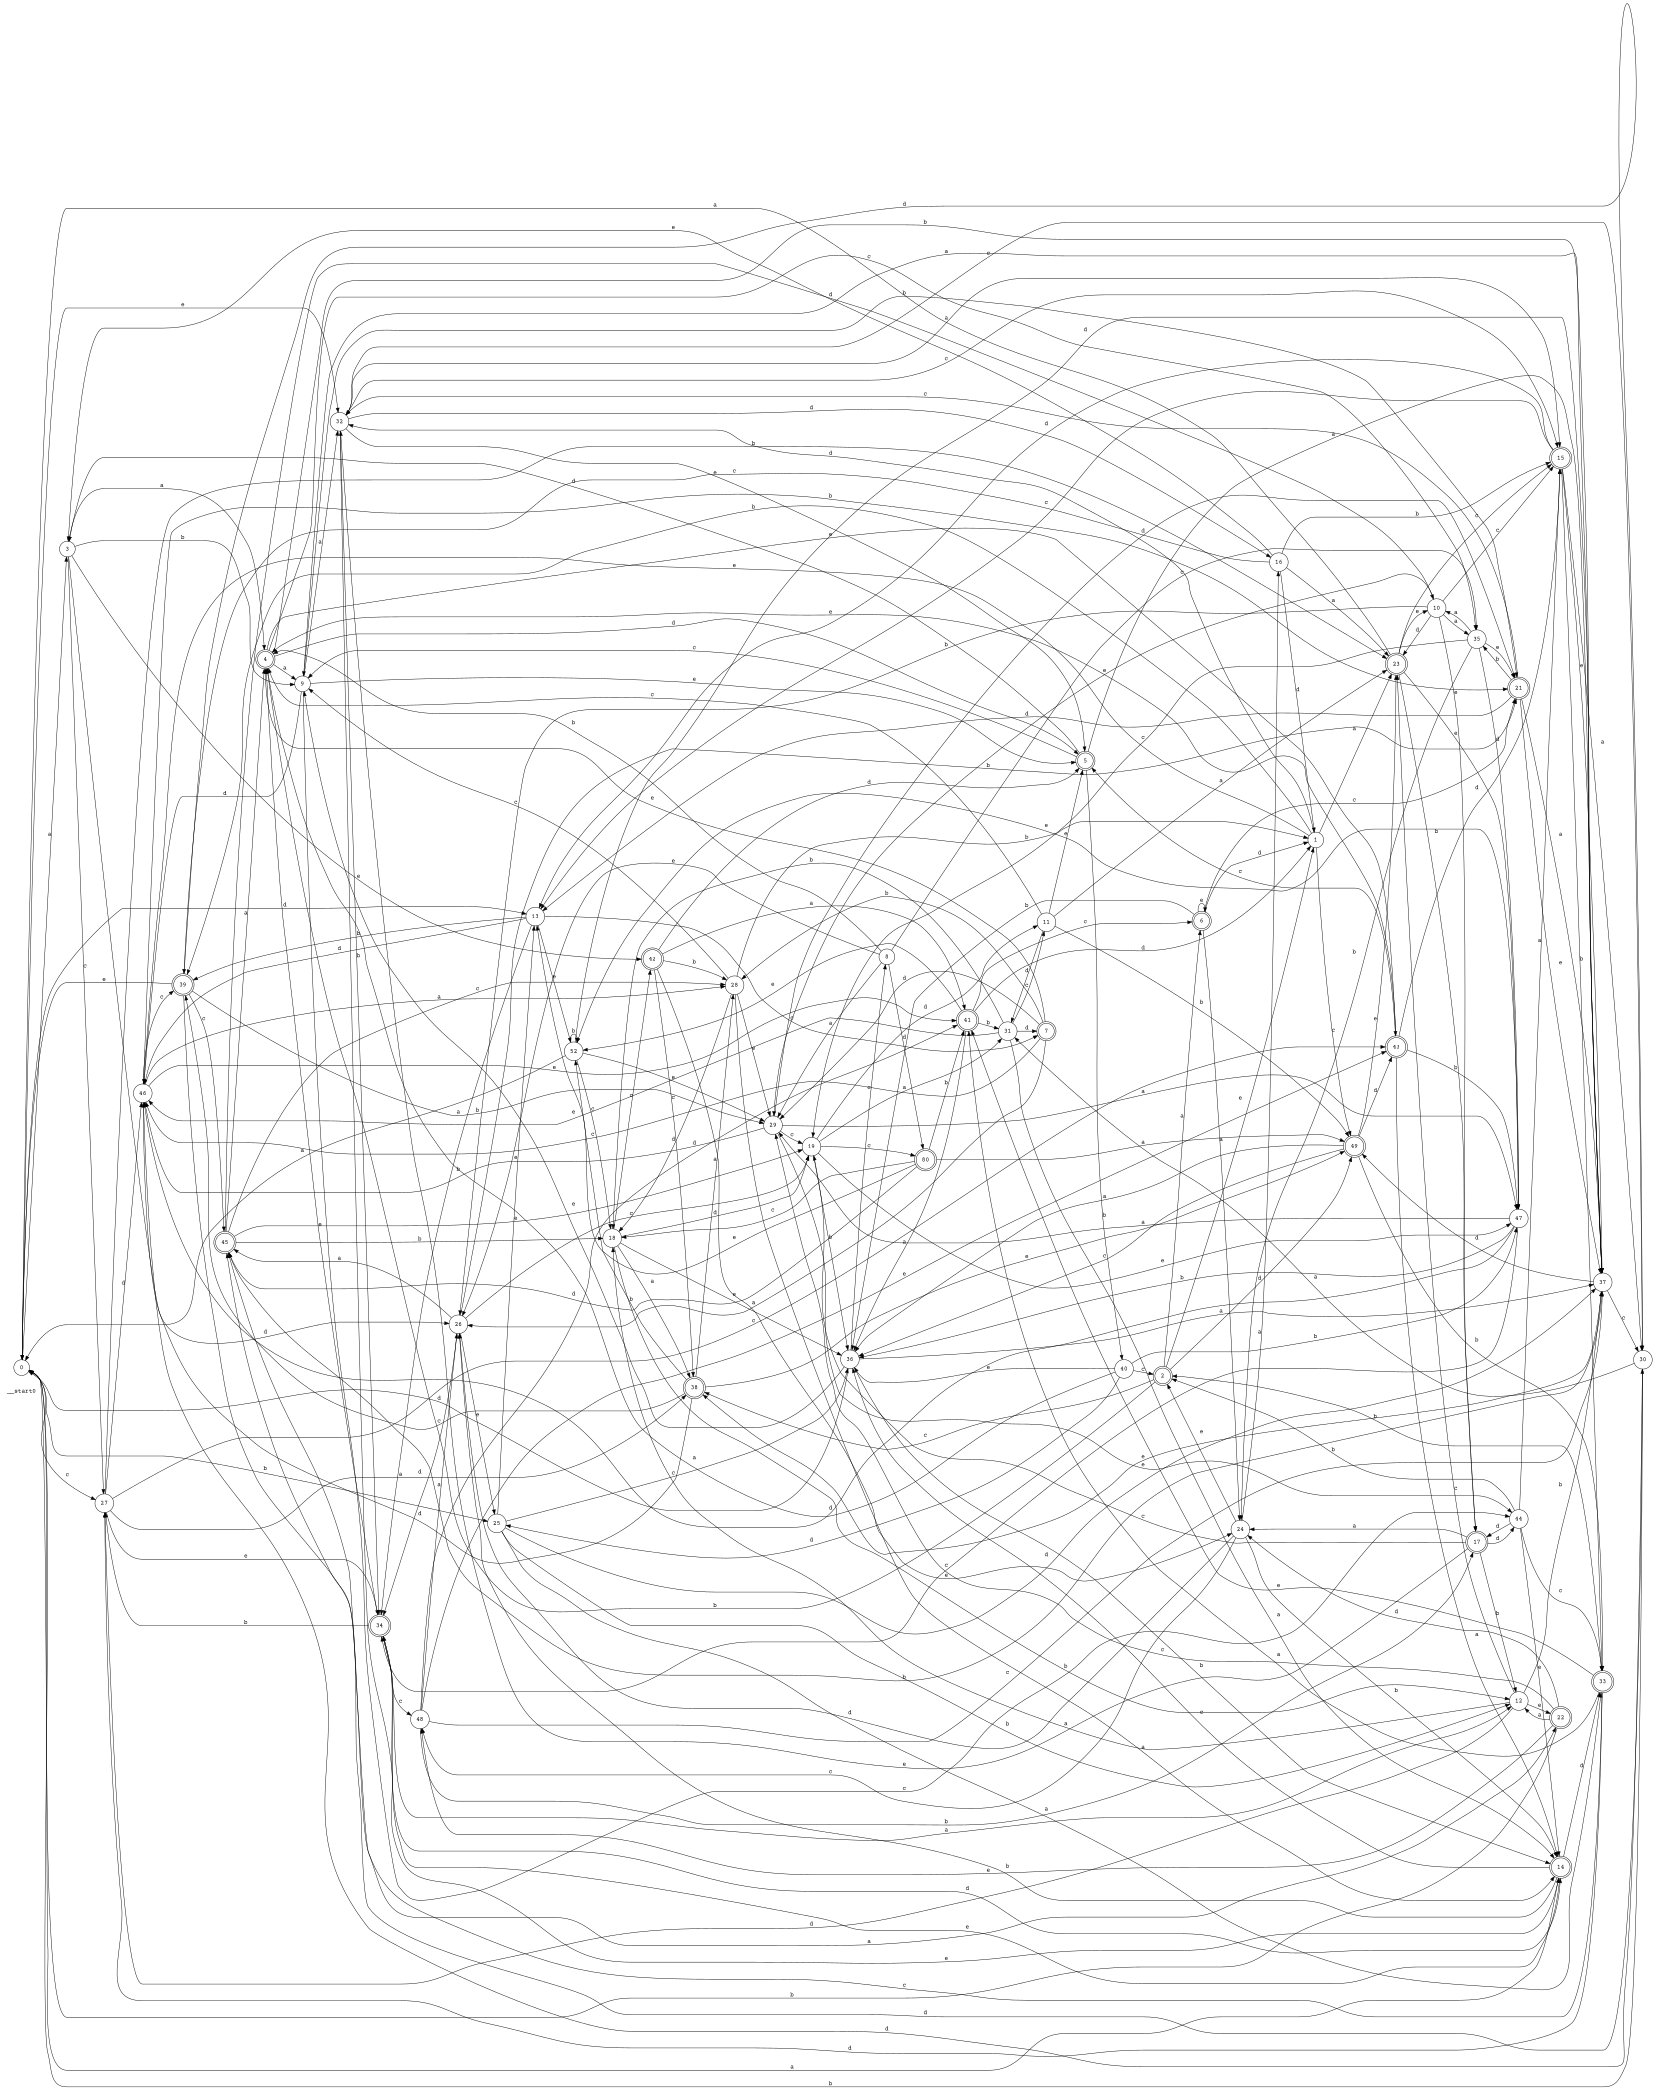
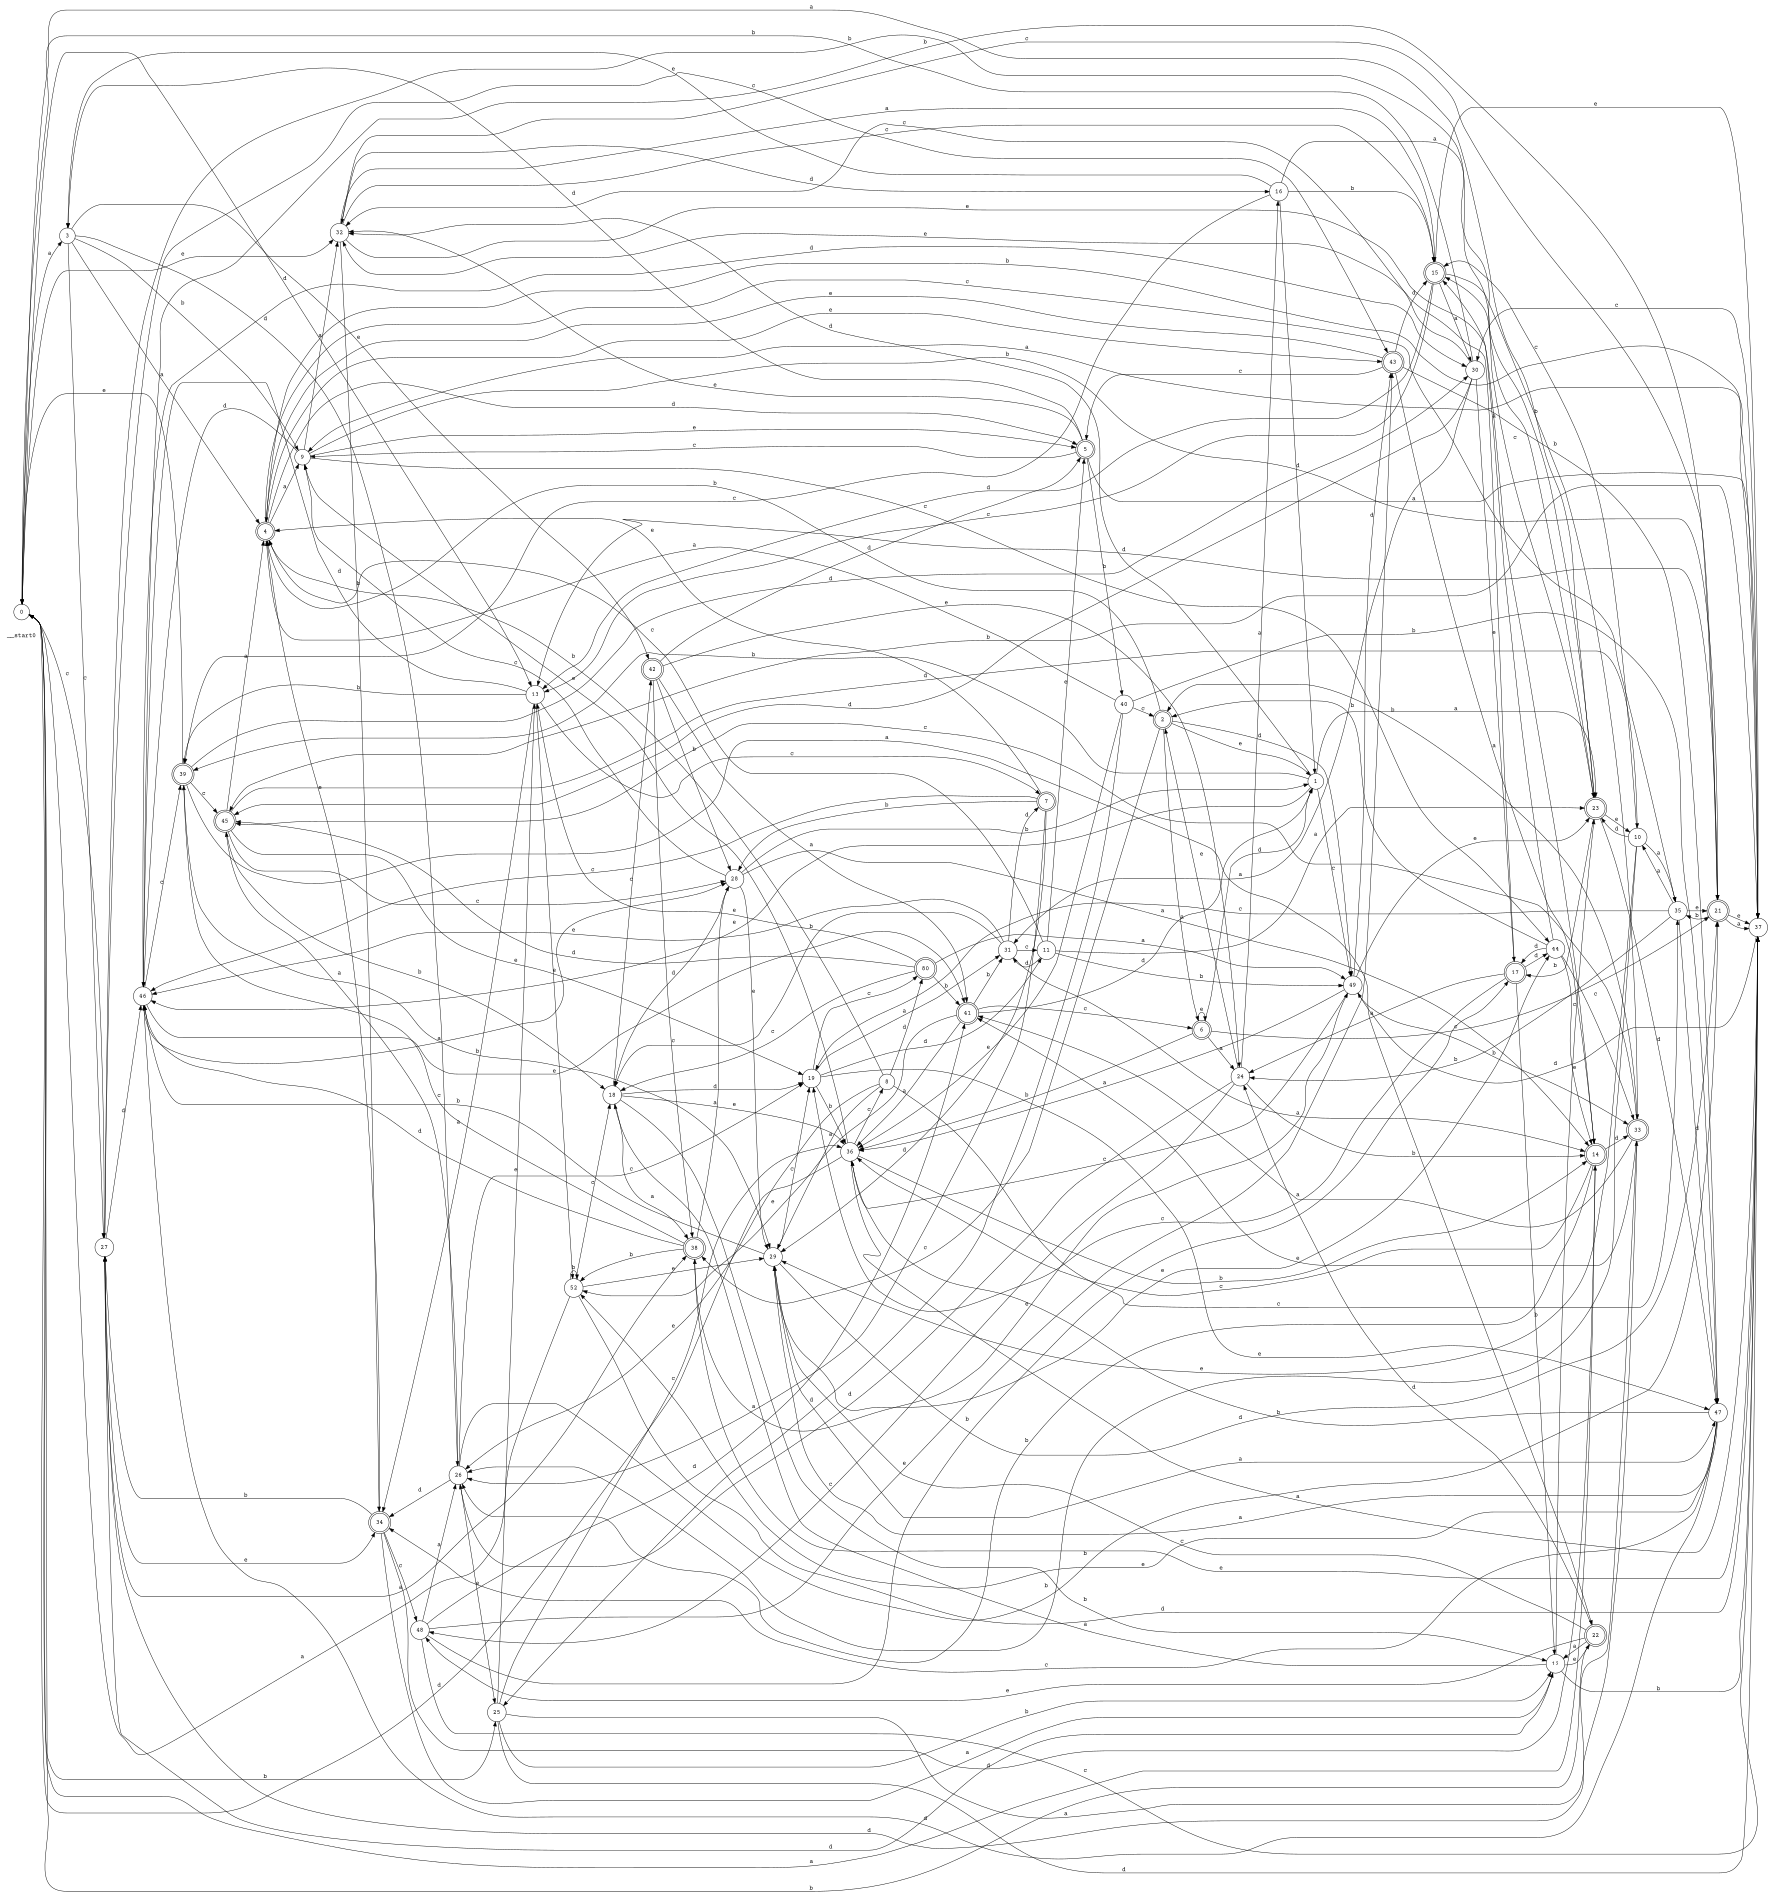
(742, 487) -> (706, 387)
(1456, 733) -> (1659, 1039)
(1465, 1071) -> (1495, 668)
(1354, 1146) -> (1353, 985)
(905, 1930) -> none
